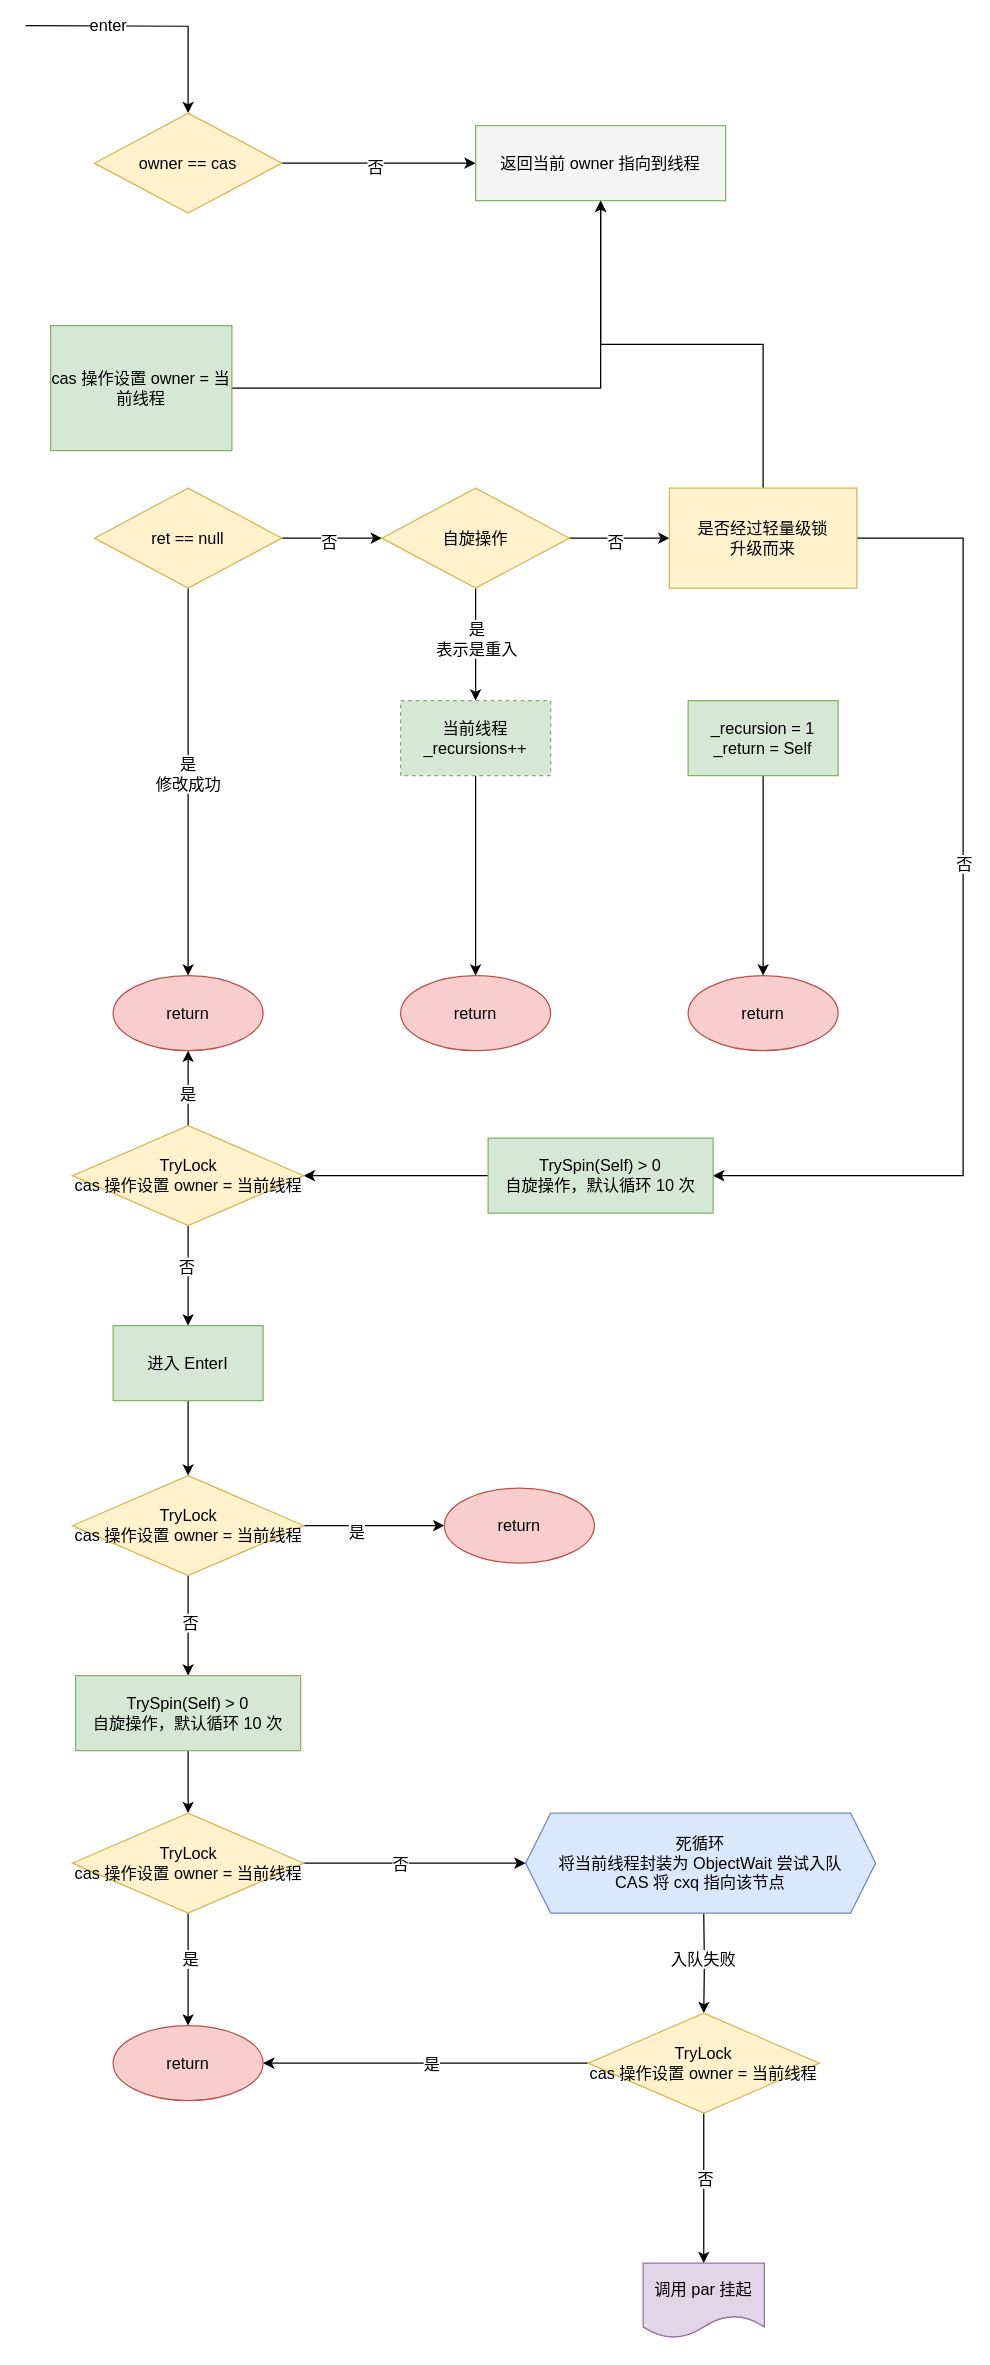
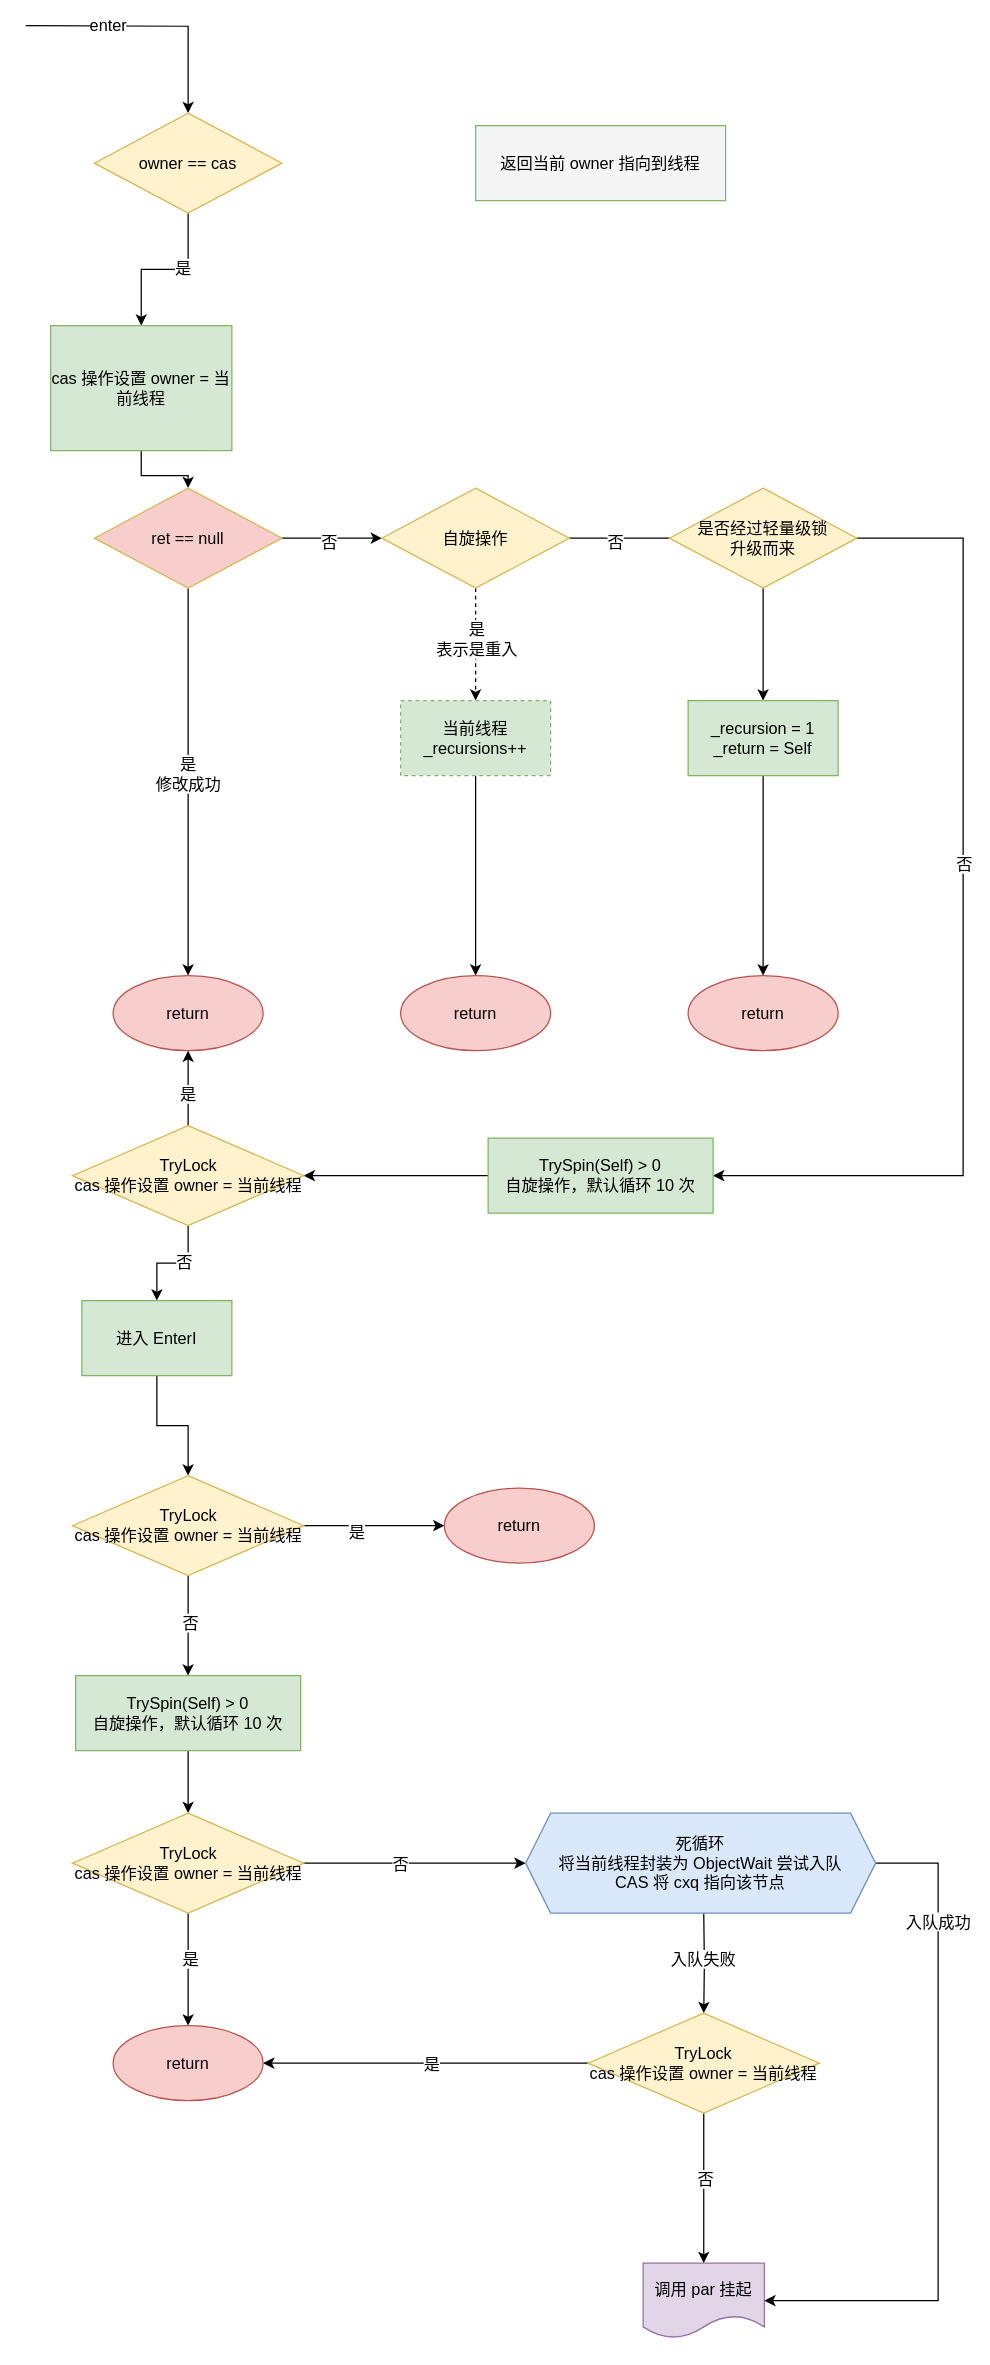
(374, 163) -> none
none -> (169, 269)
(754, 344) -> (763, 640)
(437, 388) -> (153, 476)
(188, 538) -> (188, 538)
(659, 538) -> (663, 538)
(763, 538) -> (763, 538)
(476, 676) -> (476, 676)
(188, 1363) -> (157, 1338)
none -> (938, 2133)
